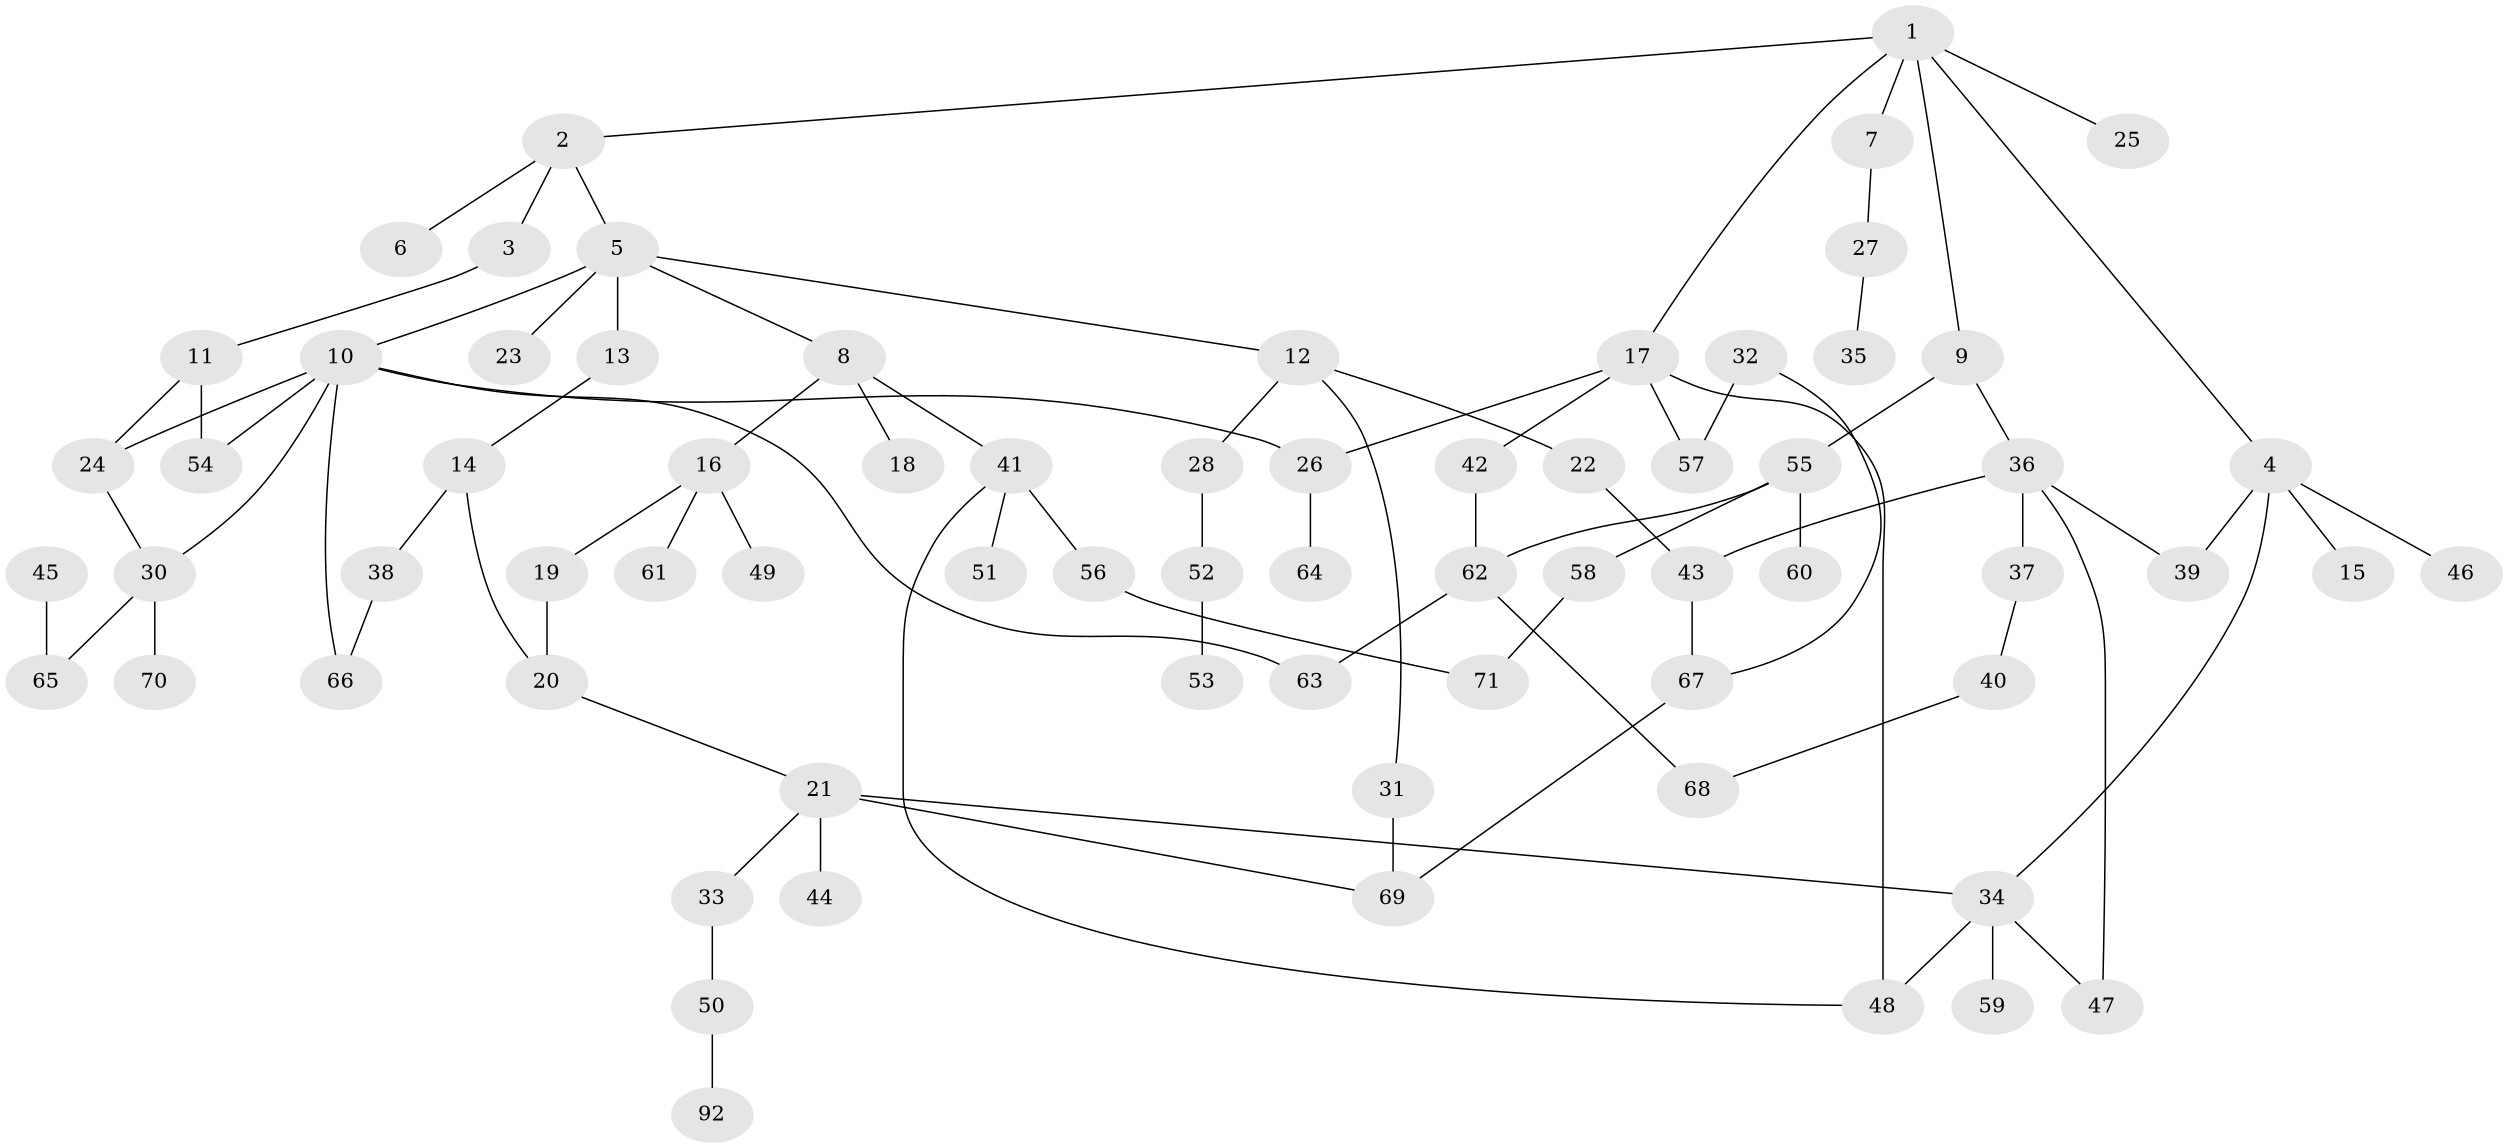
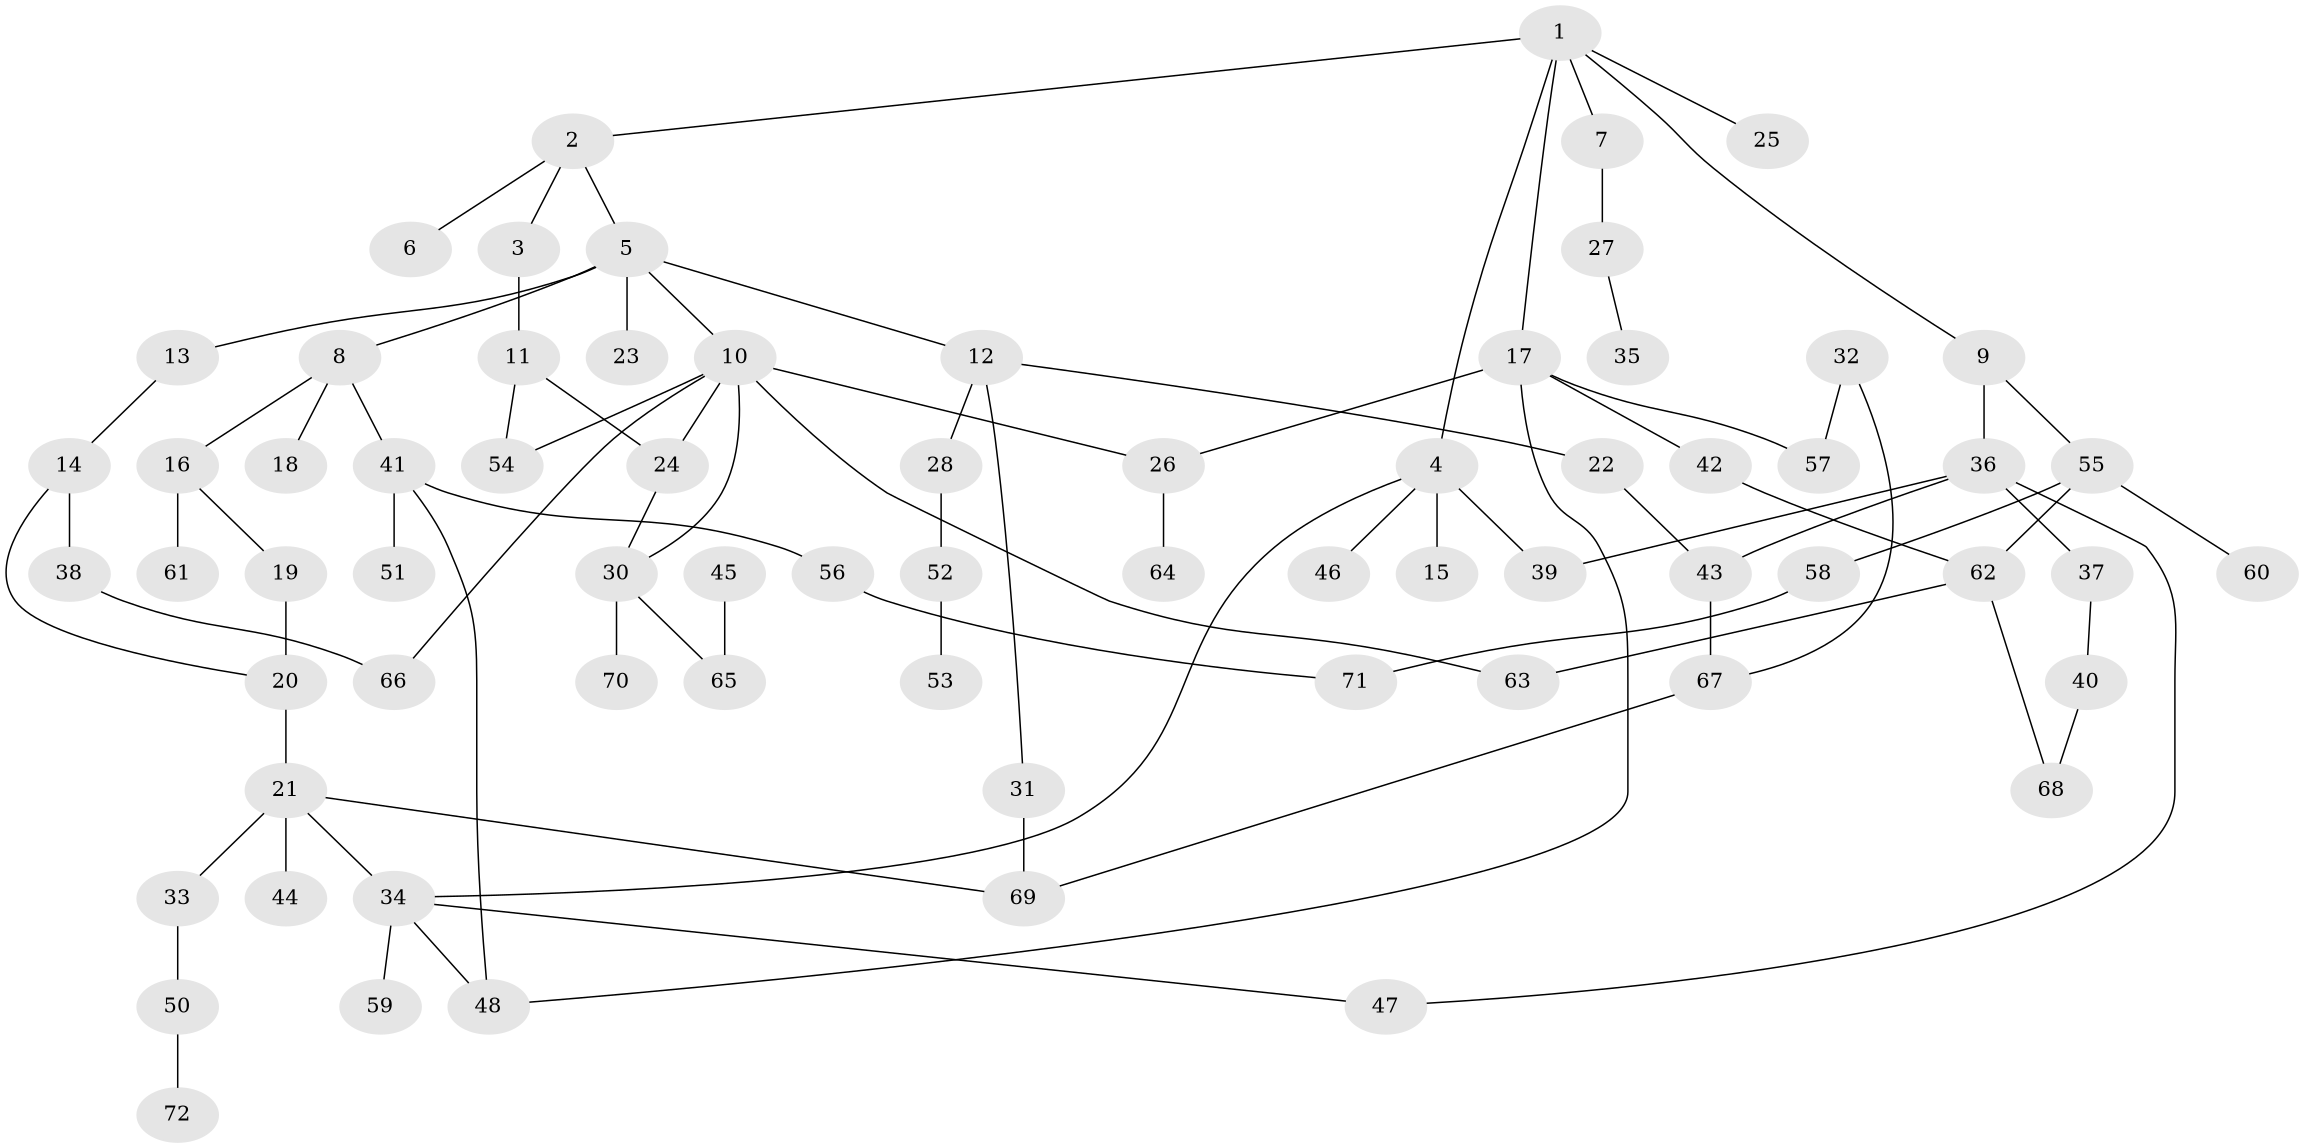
(763, 574) -> none
(712, 1115) -> (178, 1115)
